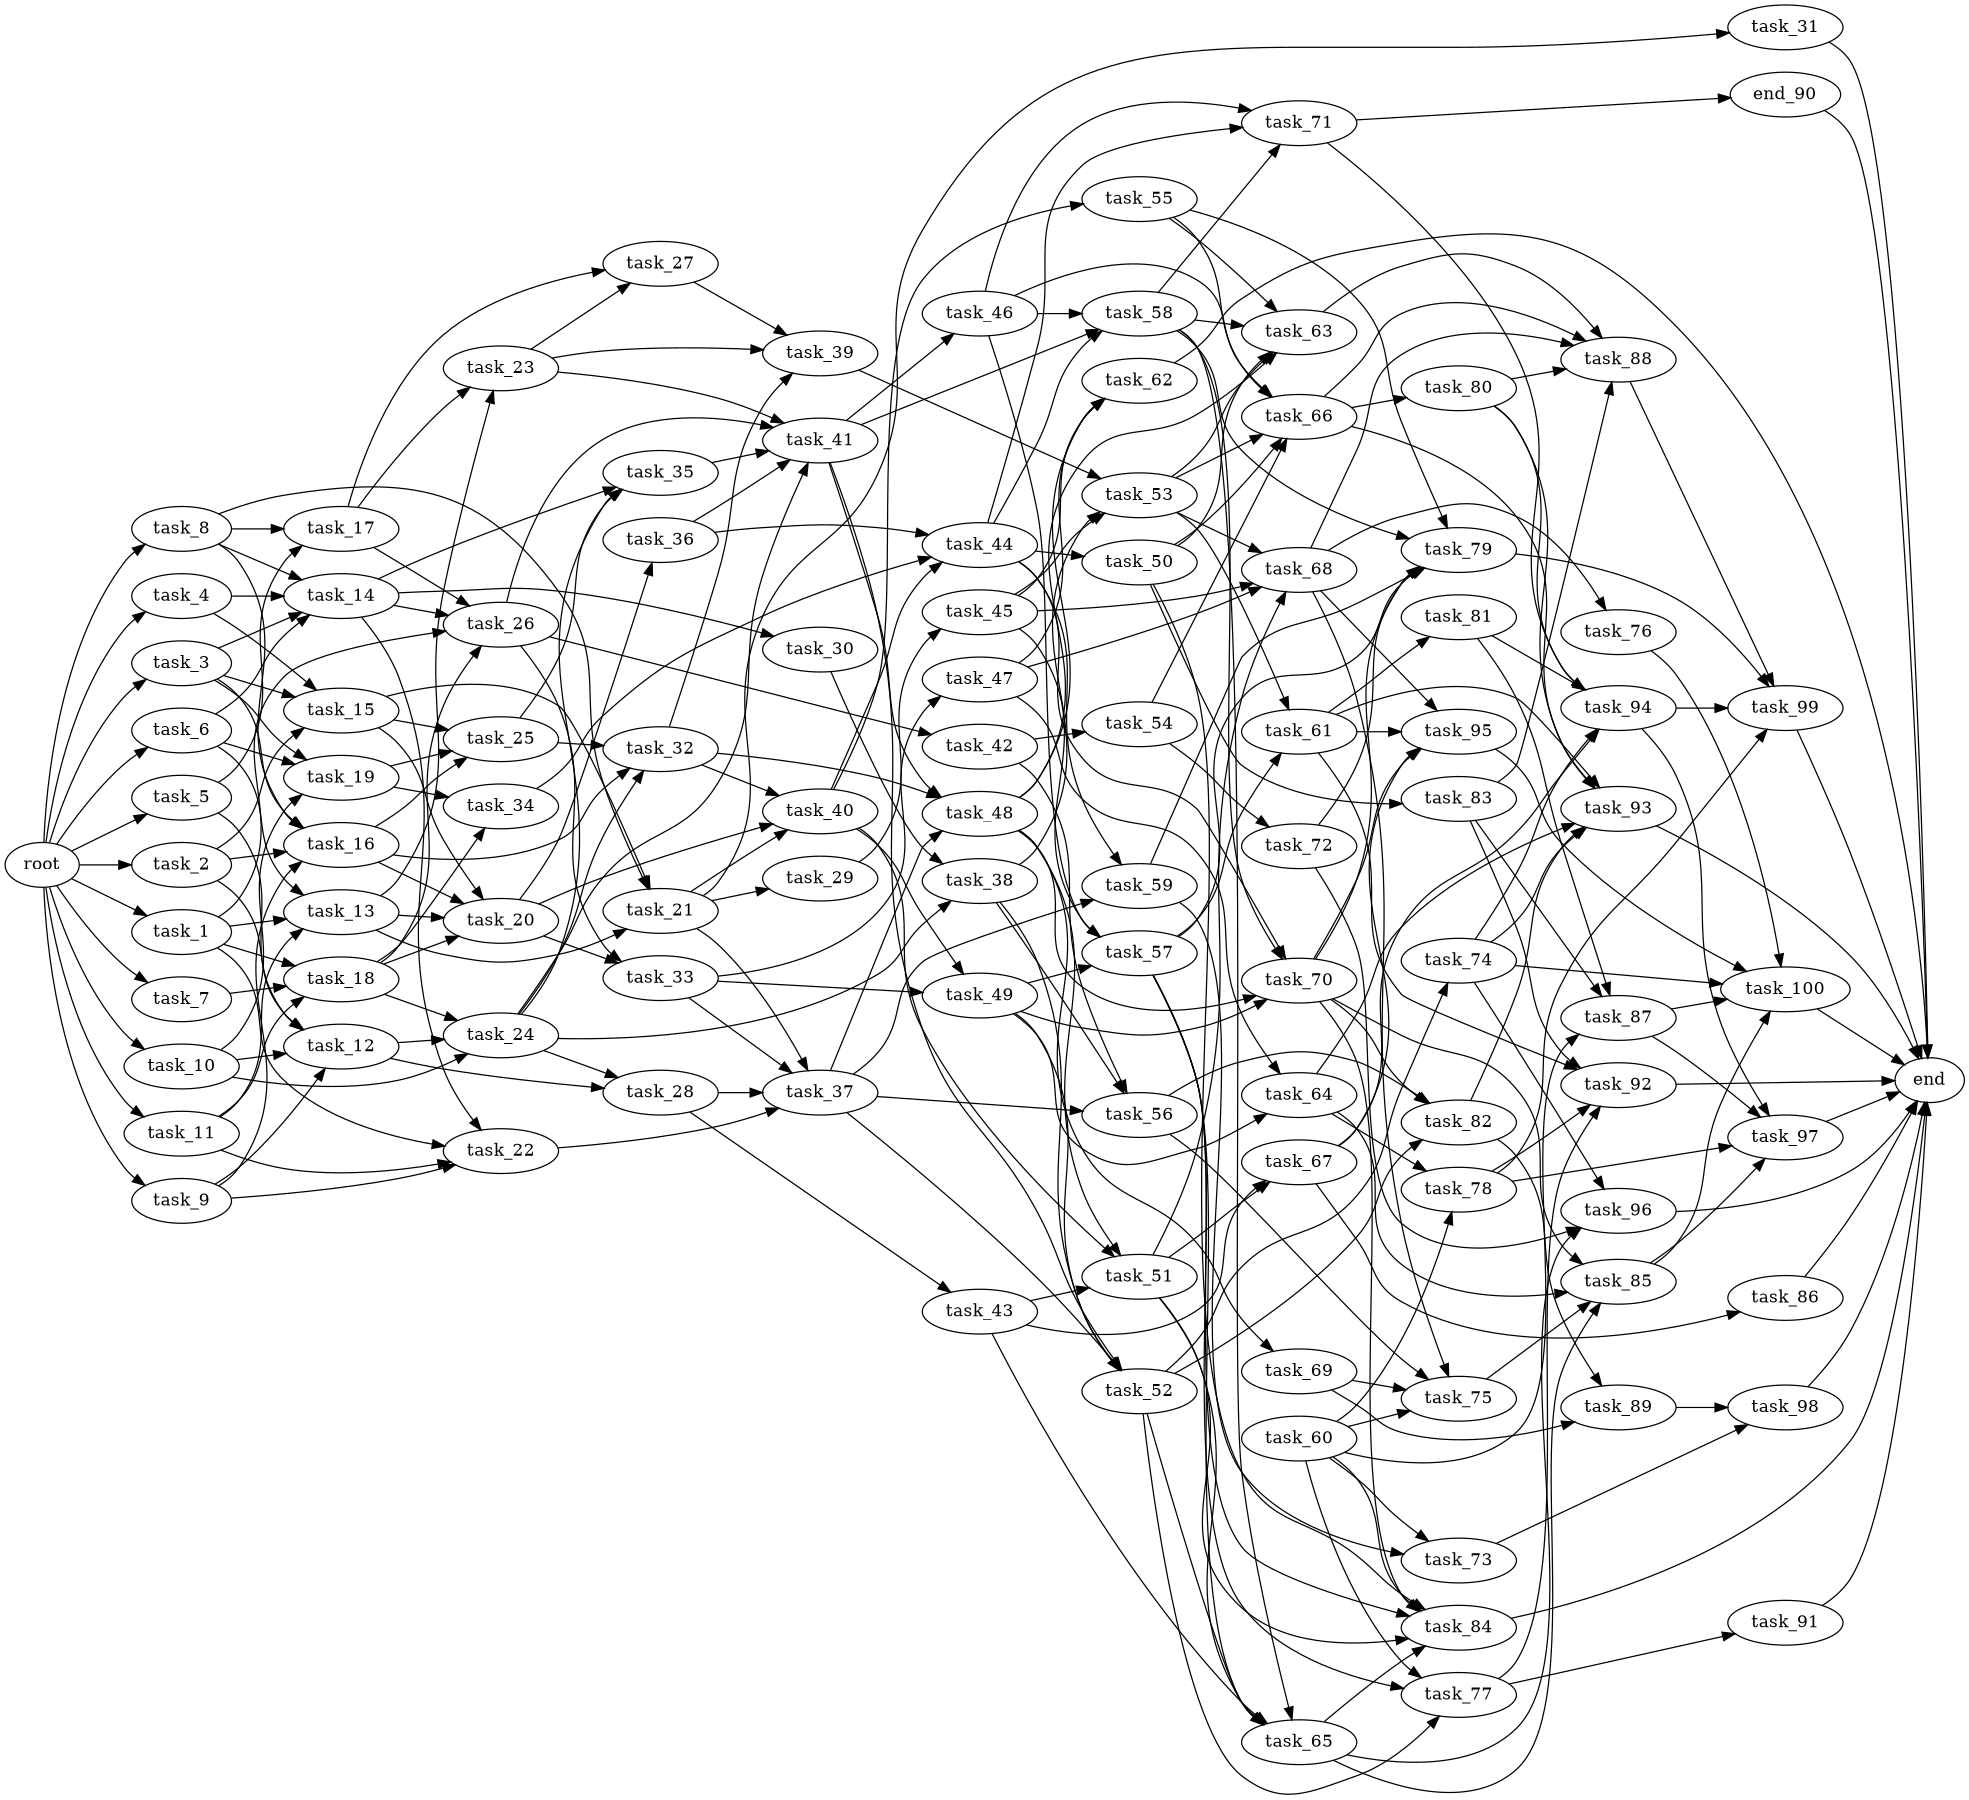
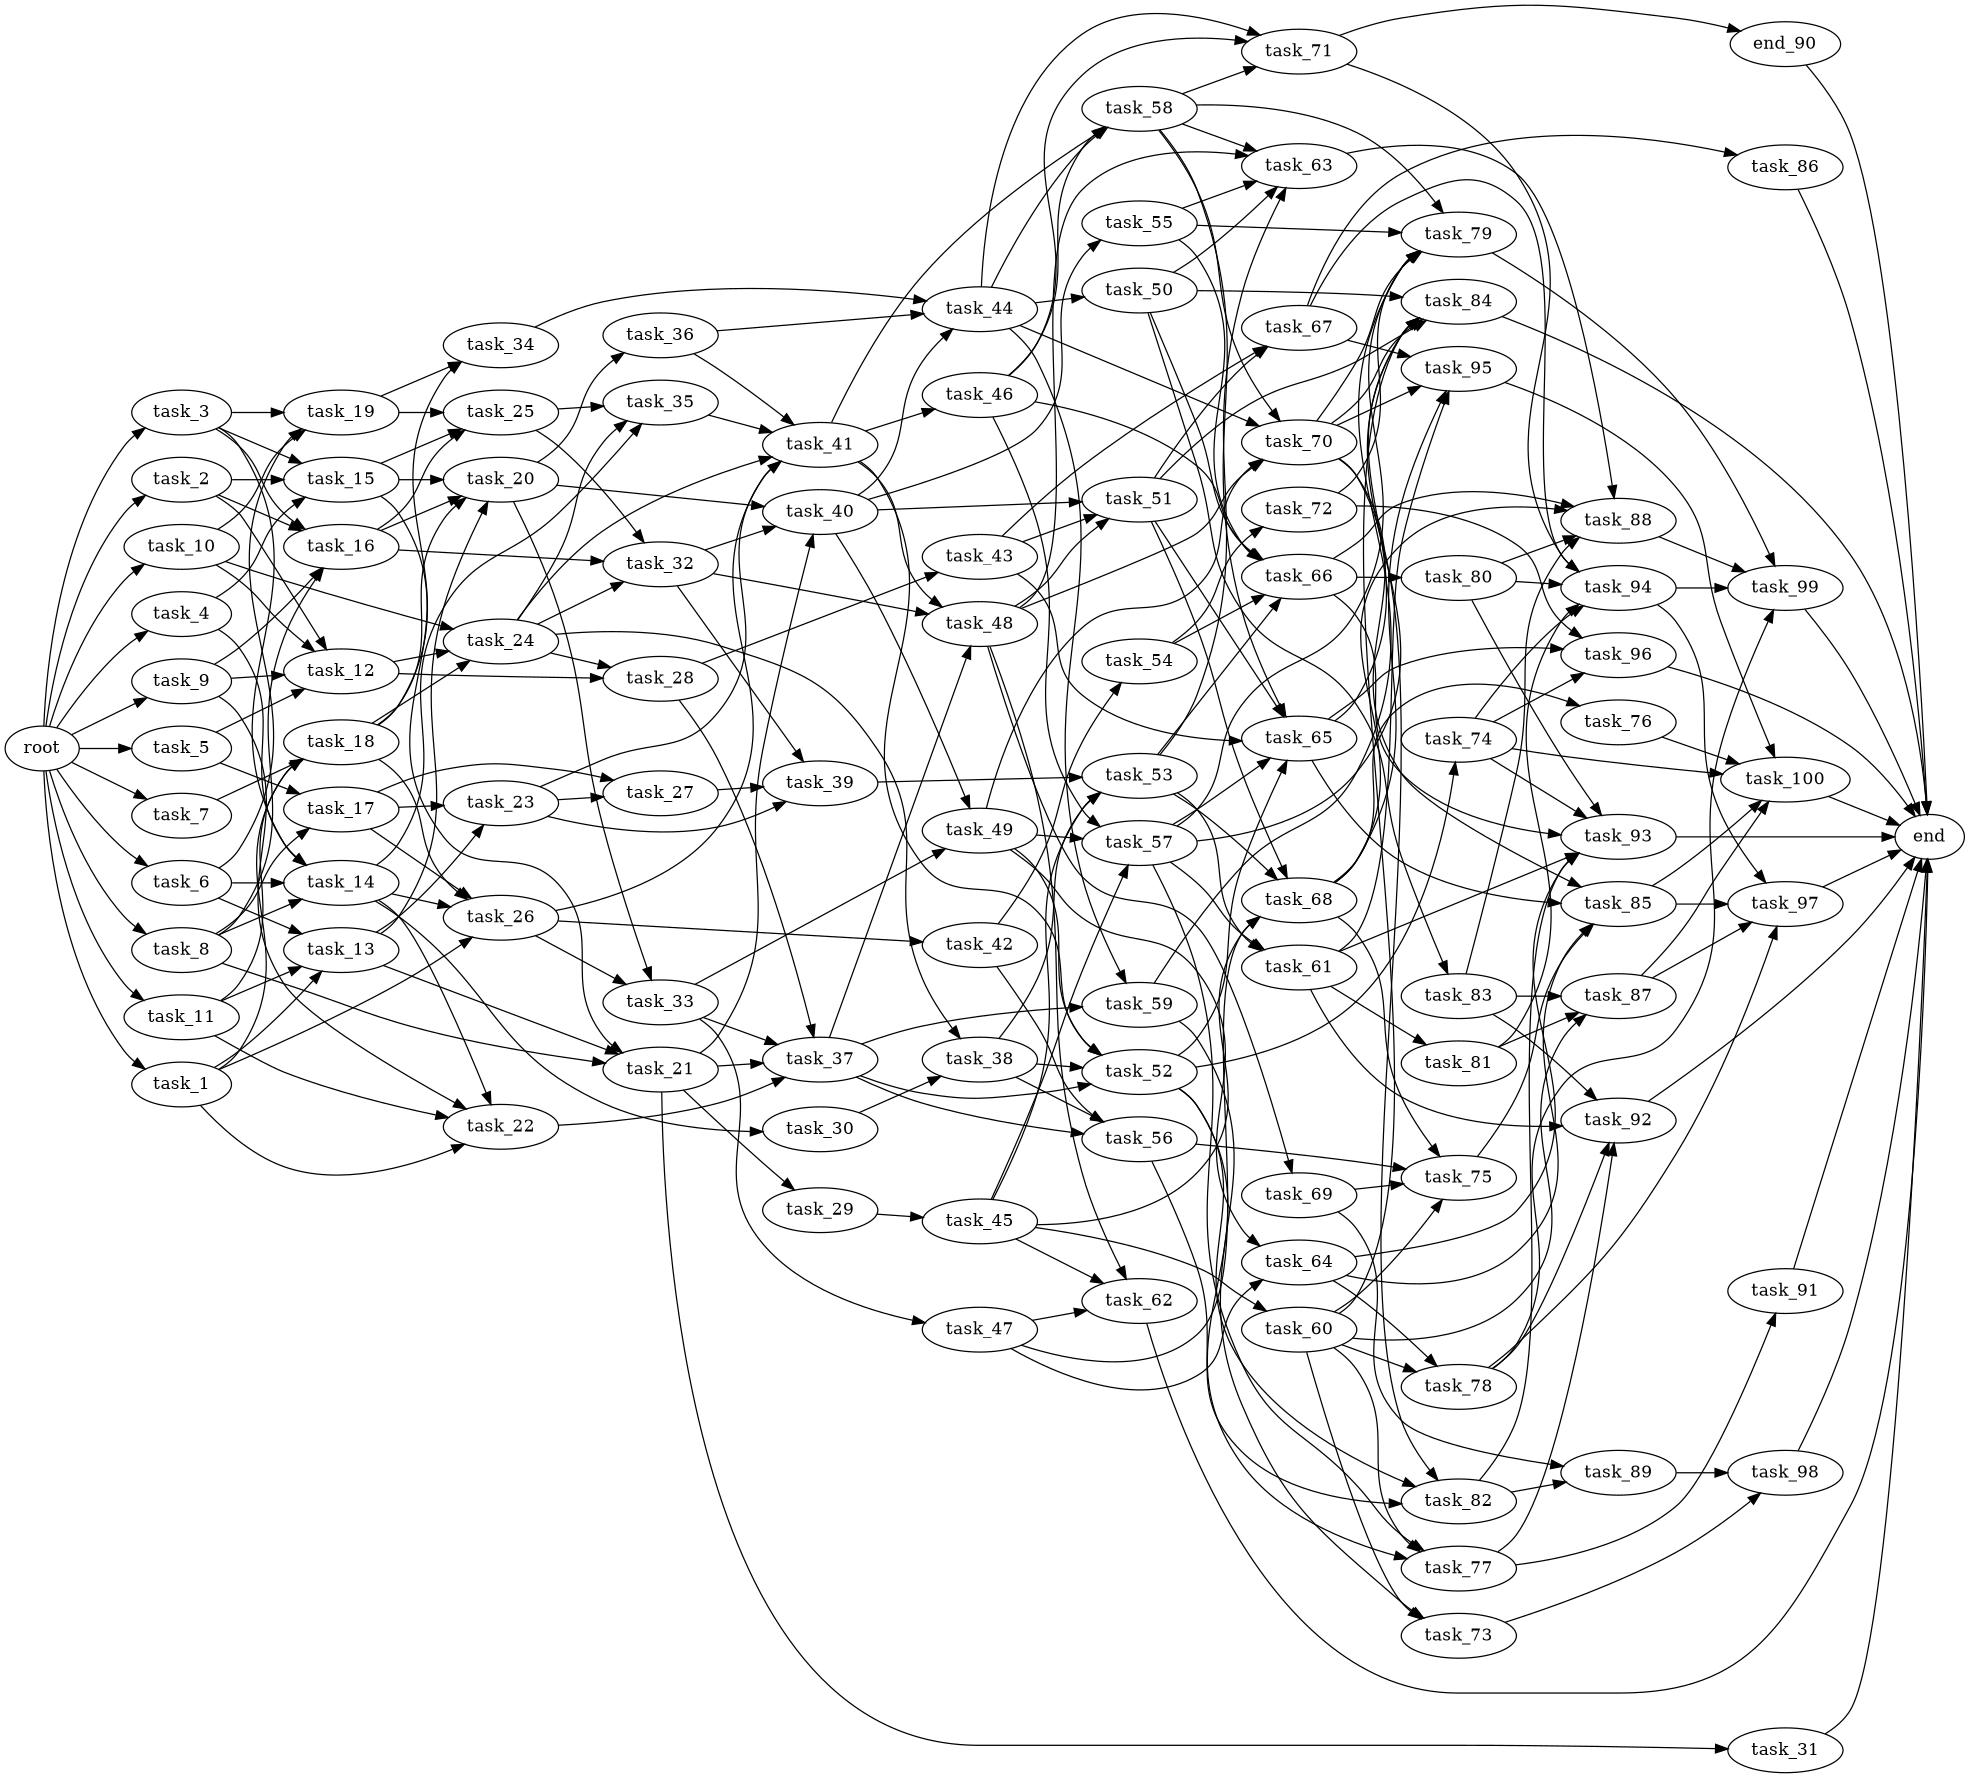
none -> (1151, 1252)
